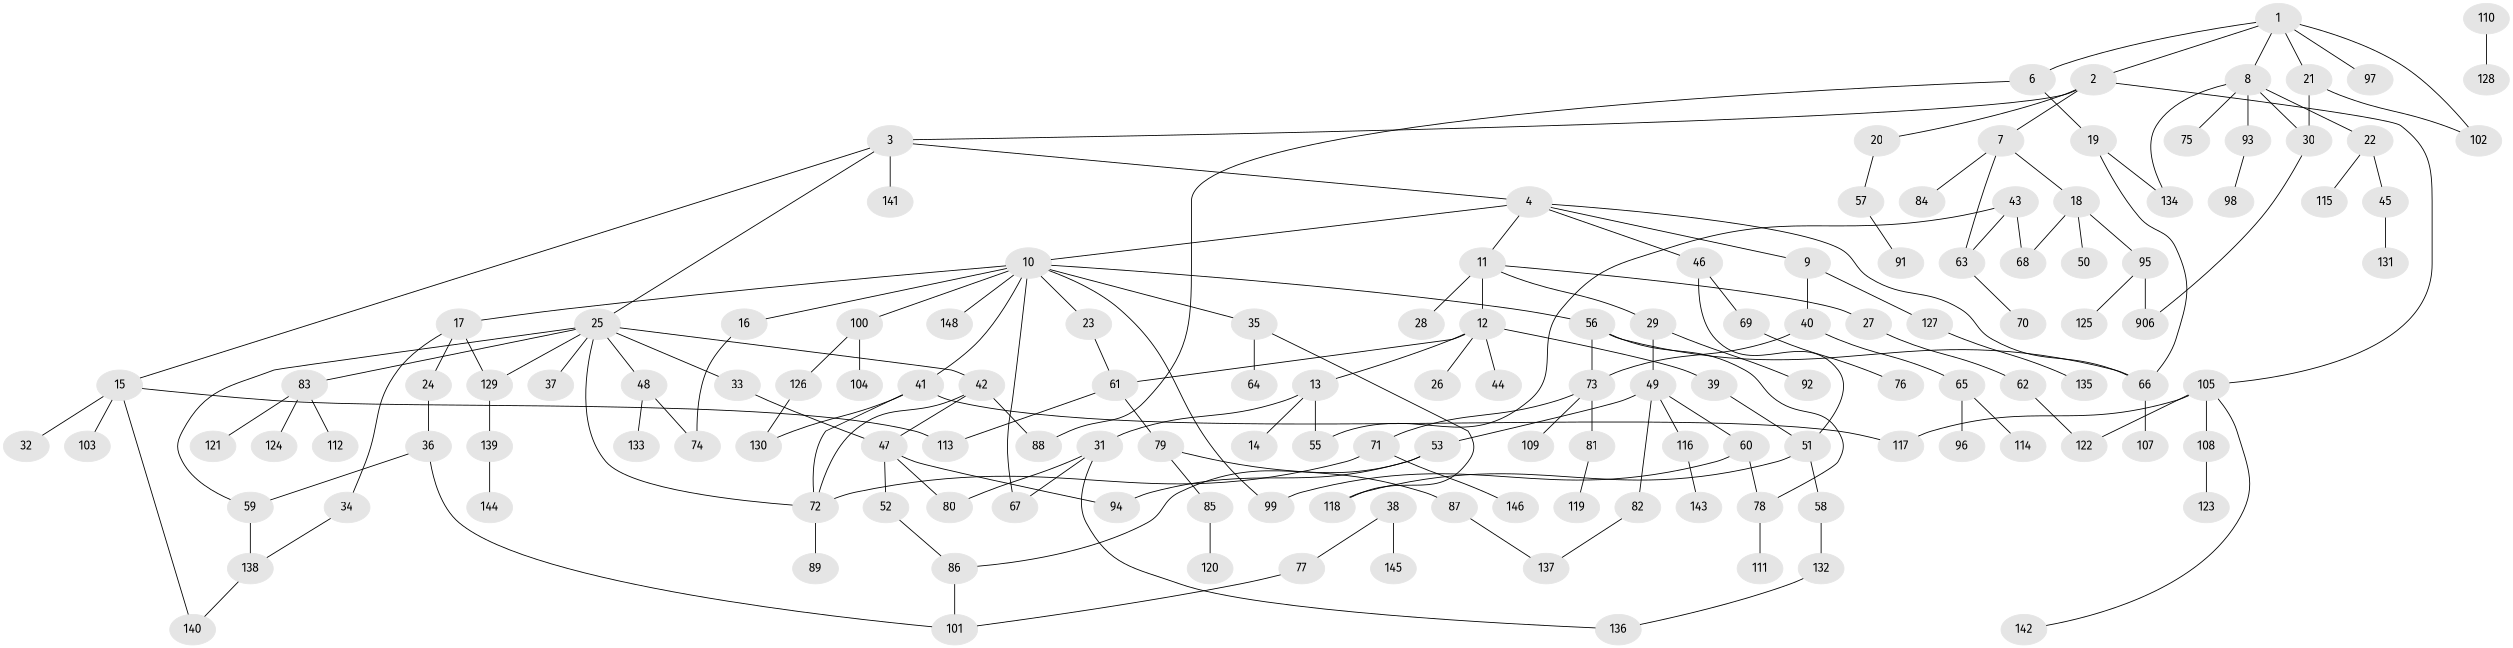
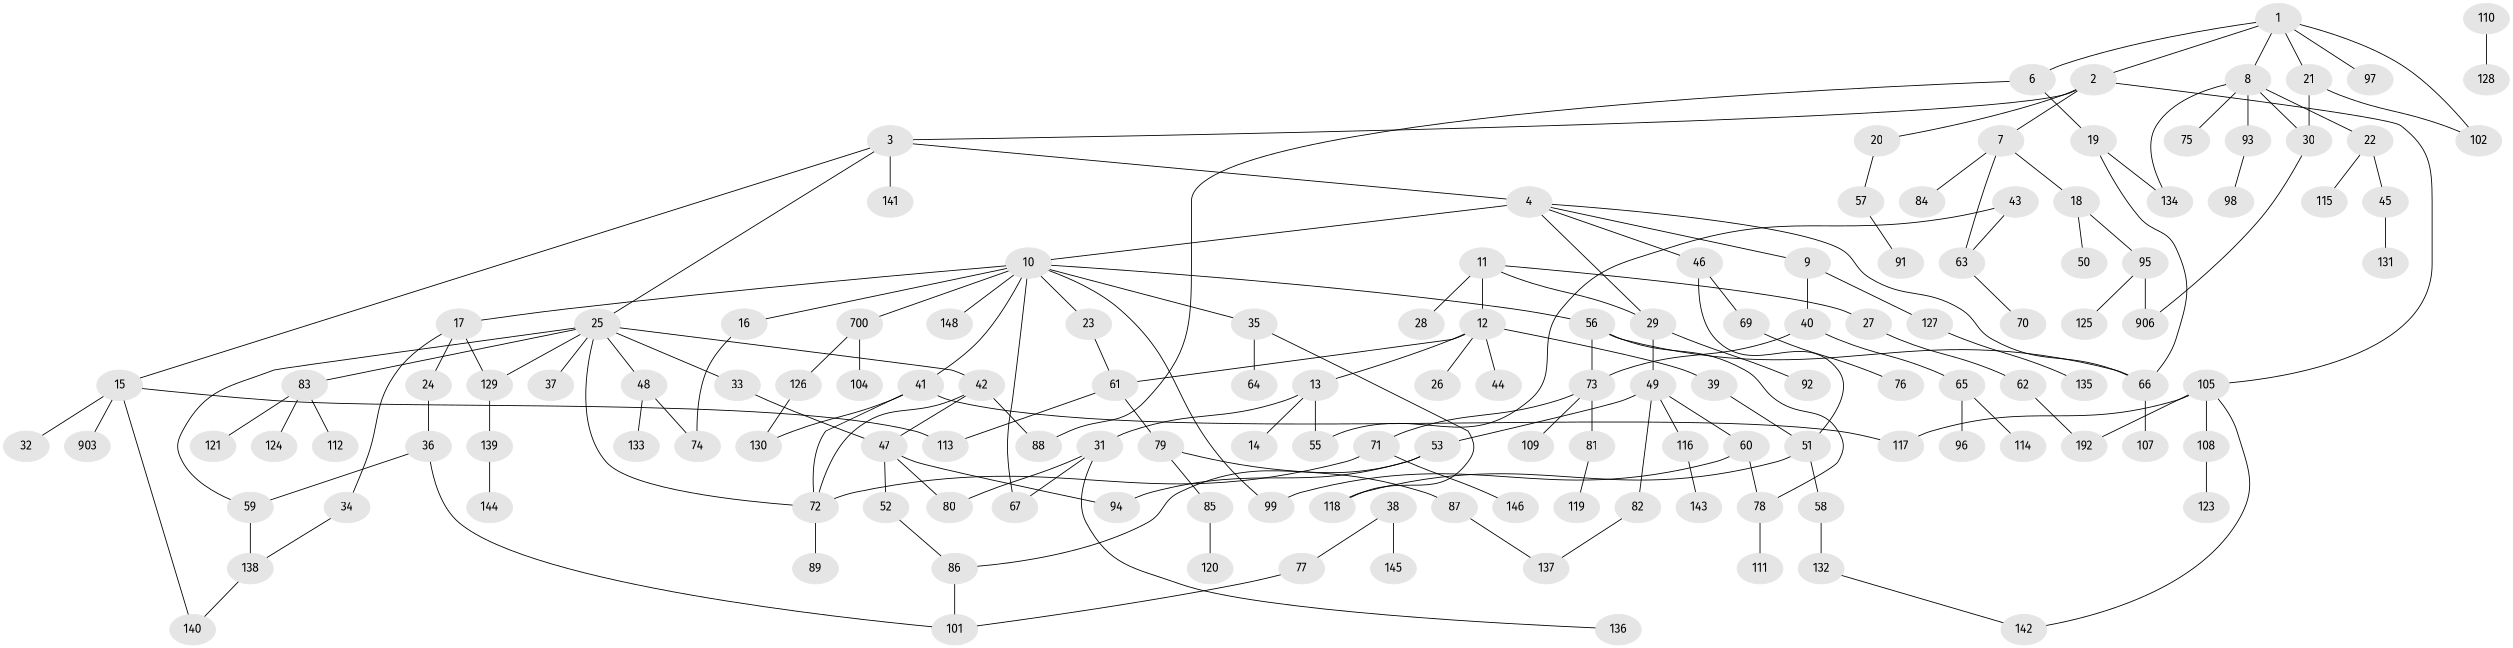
(1506, 233) -> (1591, 263)
(2023, 263) -> none
(860, 324) -> (860, 324)
(87, 446) -> (87, 446)
(2084, 446) -> (2084, 446)
(1723, 605) -> (1922, 599)
